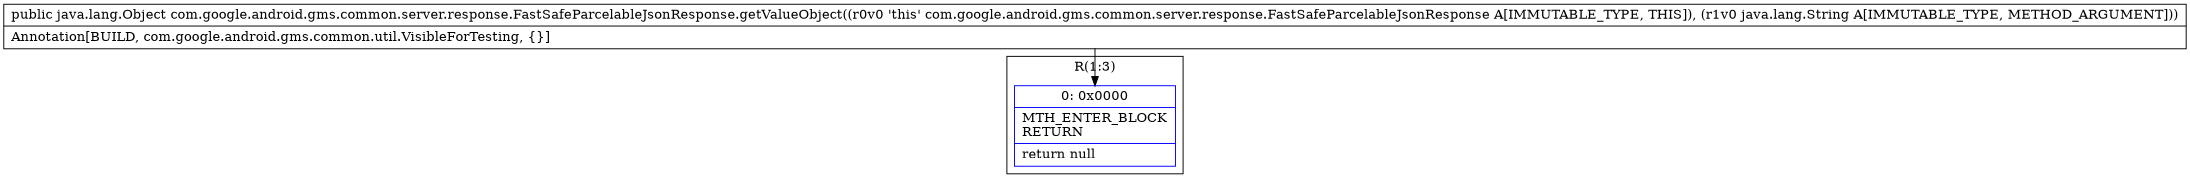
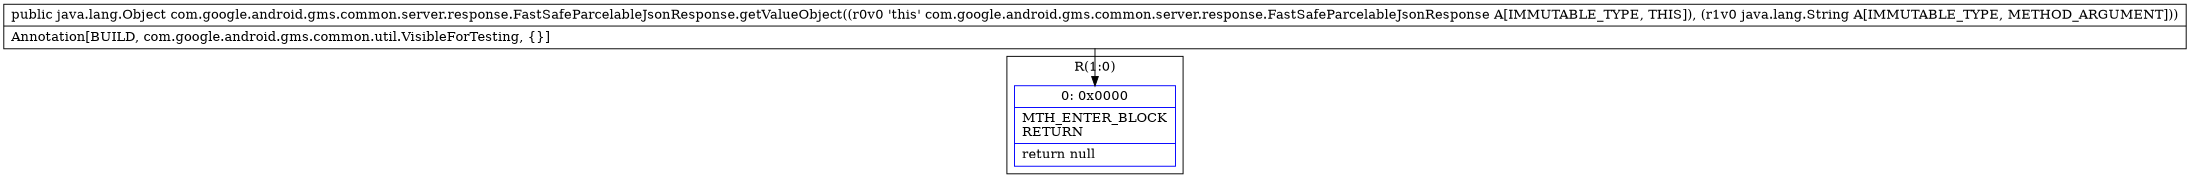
(1095, 67) -> (1095, 67)
